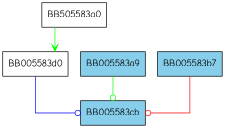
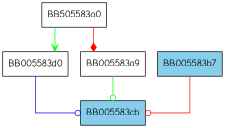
none -> (94, 35)
(113, 64) -> (113, 64)
